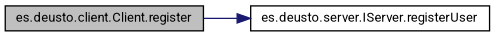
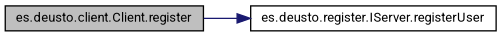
(370, 18) -> (373, 18)
